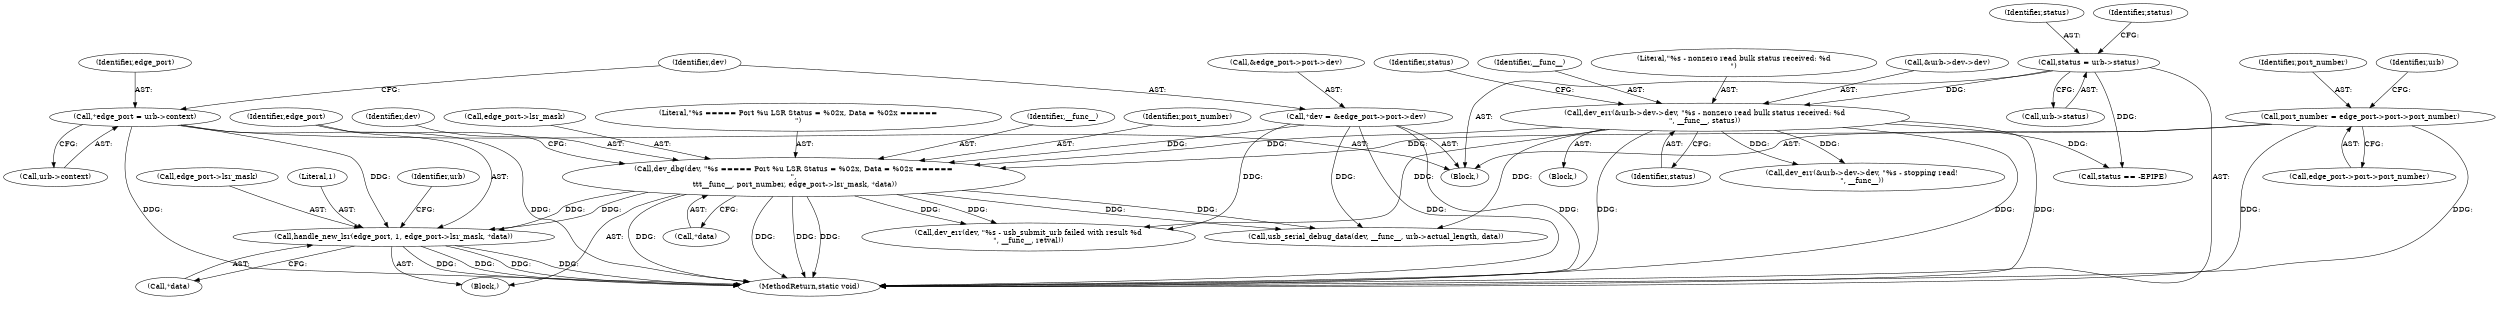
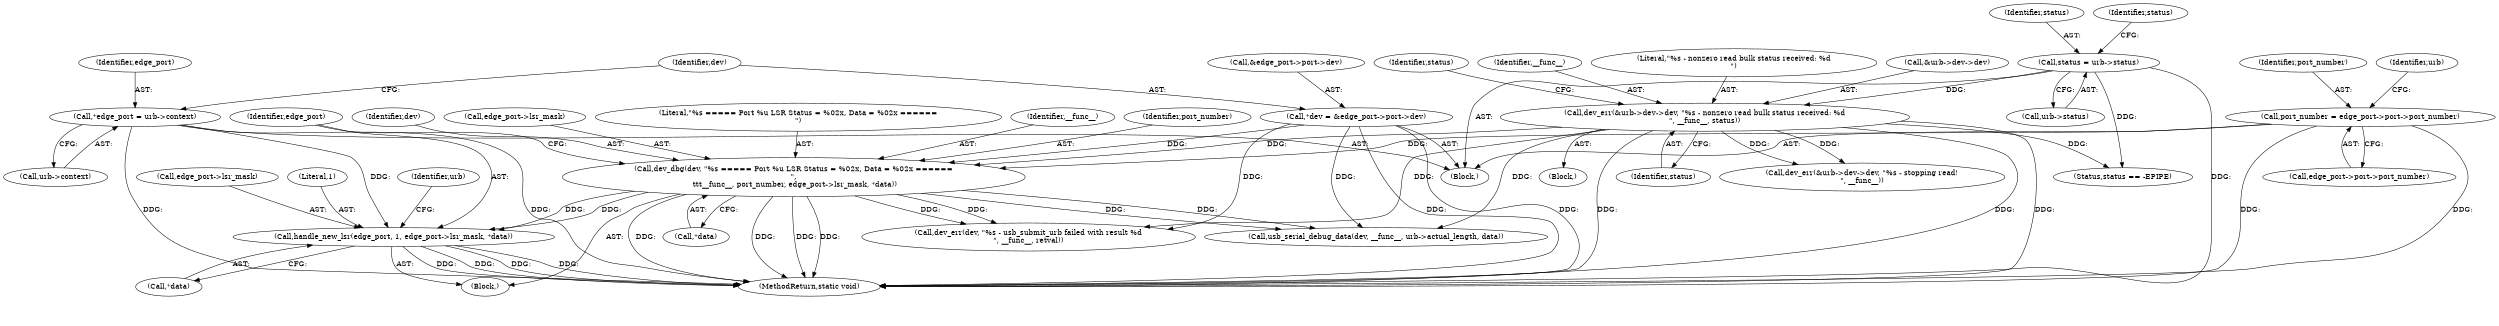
(2123, 177) -> (2123, 177)
(2222, 177) -> (2222, 177)
